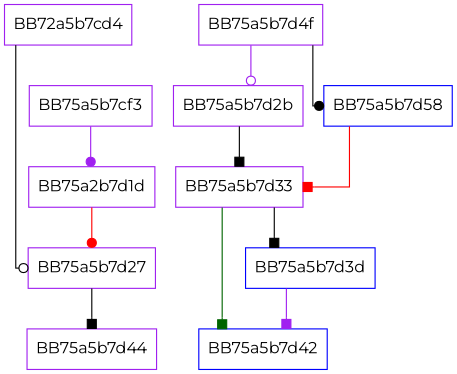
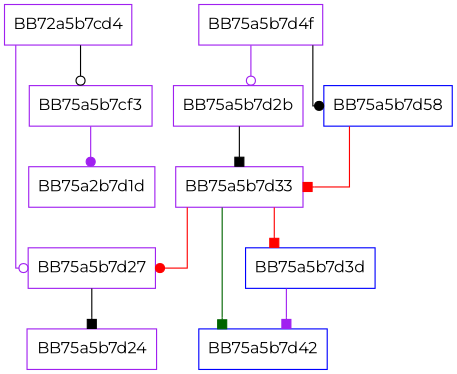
none -> (81, 61)
(16, 158) -> (16, 158)
(274, 222) -> (274, 222)
(92, 223) -> (187, 249)
(92, 349) -> (92, 349)
